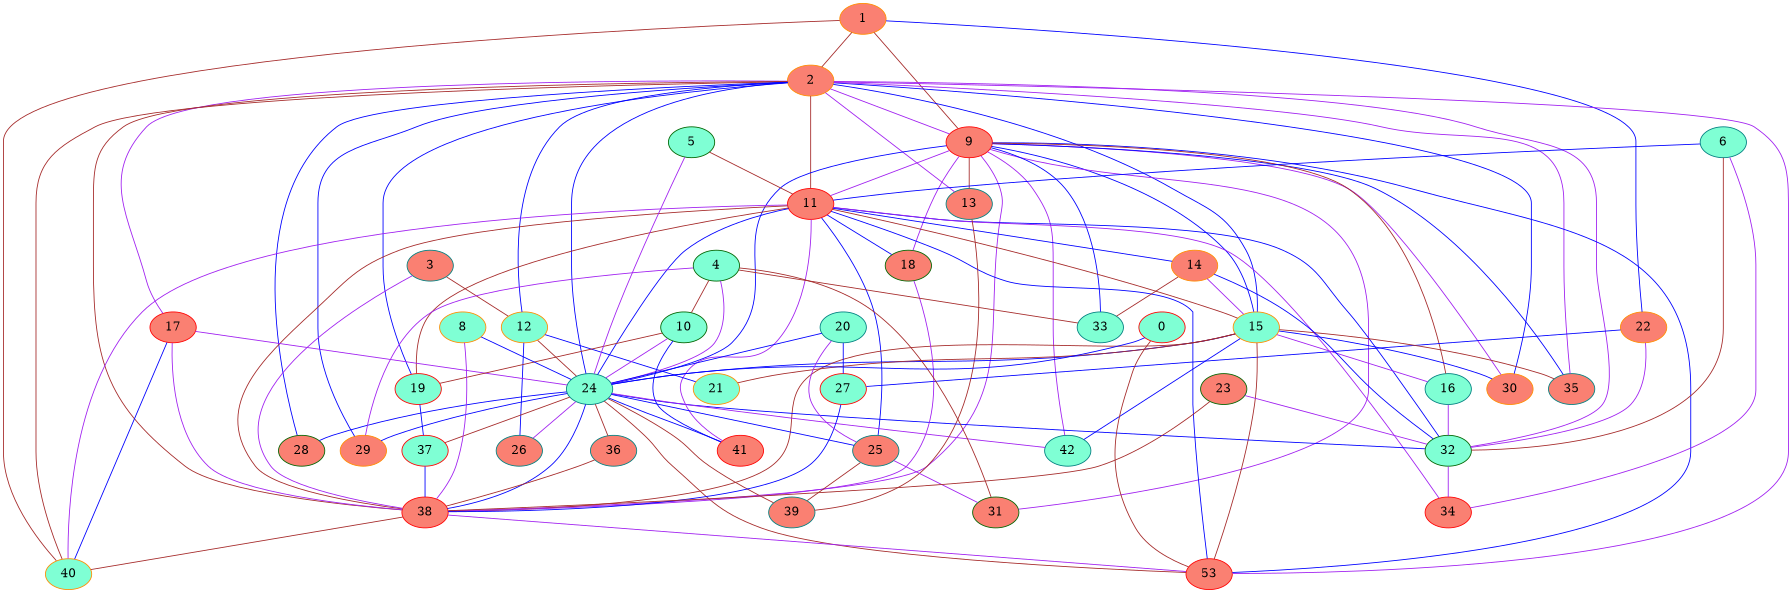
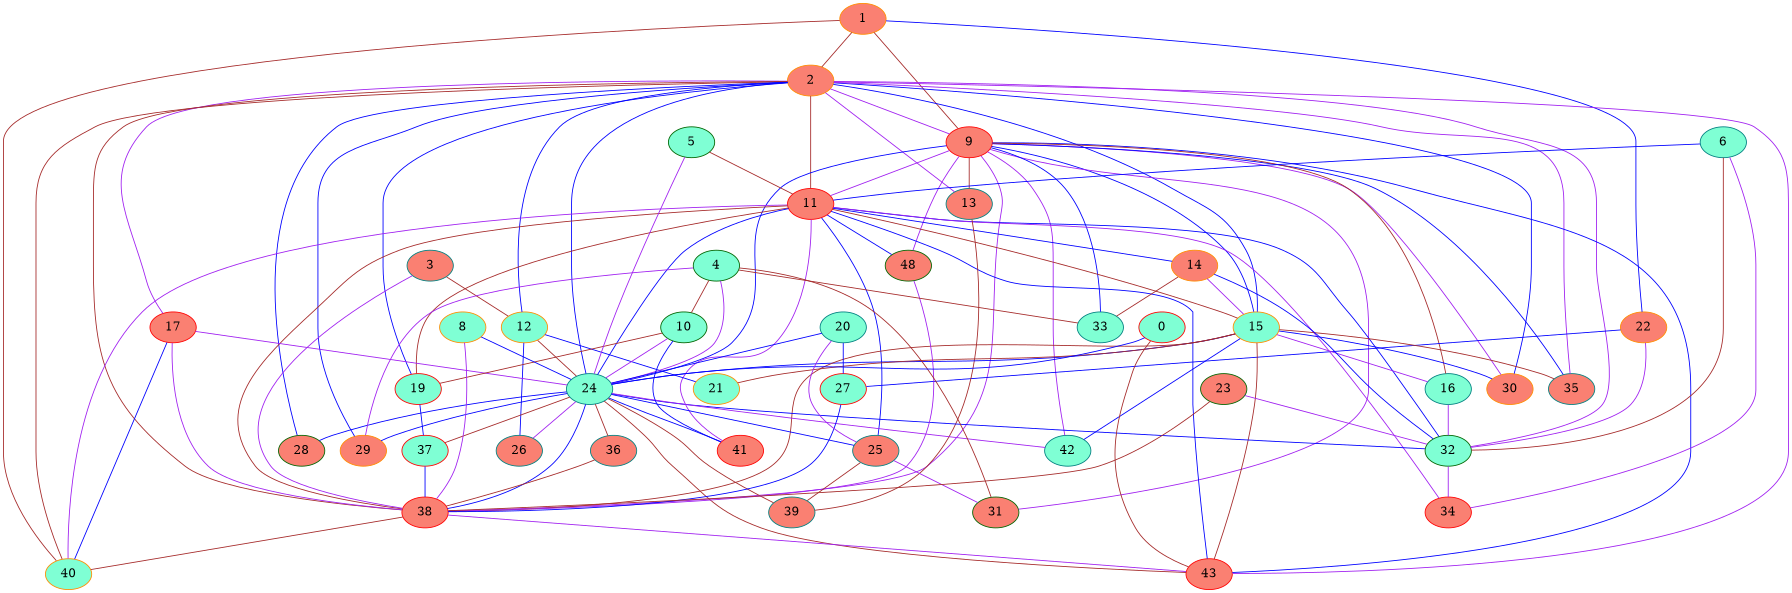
(908, 266) -> (908, 266)
(1209, 574) -> (1209, 574)
